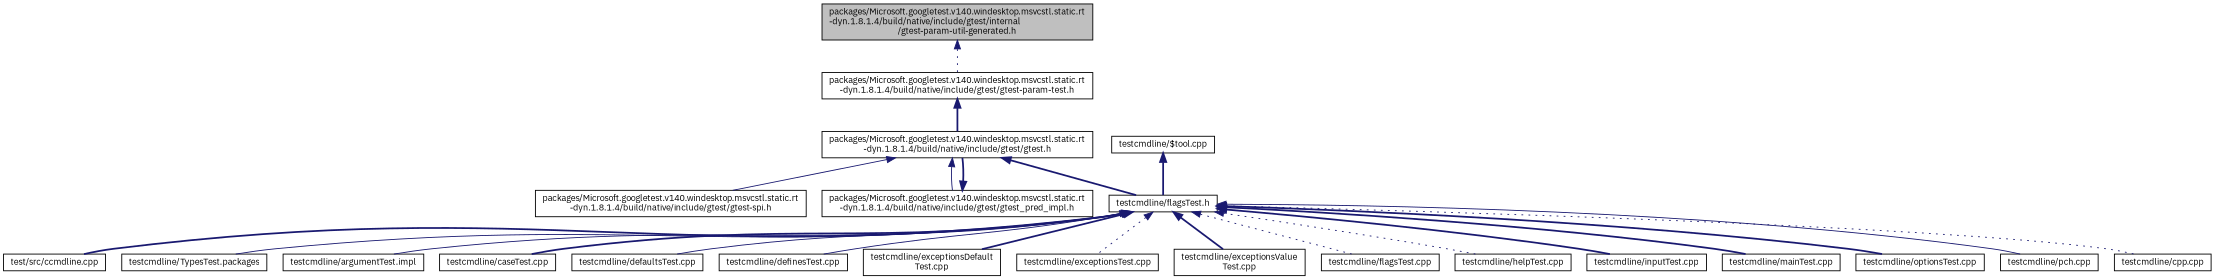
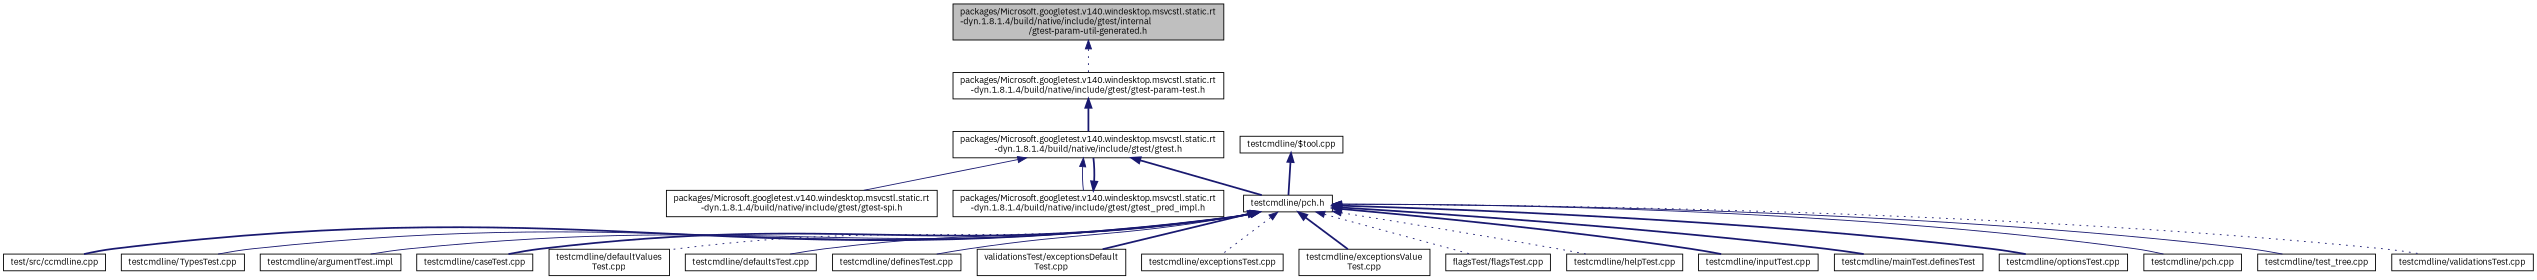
(1163, 204) -> (1288, 204)
(194, 262) -> (183, 262)
none -> (609, 262)
(932, 262) -> (1051, 262)
(1380, 262) -> (1498, 262)
(1781, 262) -> (1909, 262)
(2163, 262) -> (2463, 262)
none -> (2317, 262)
